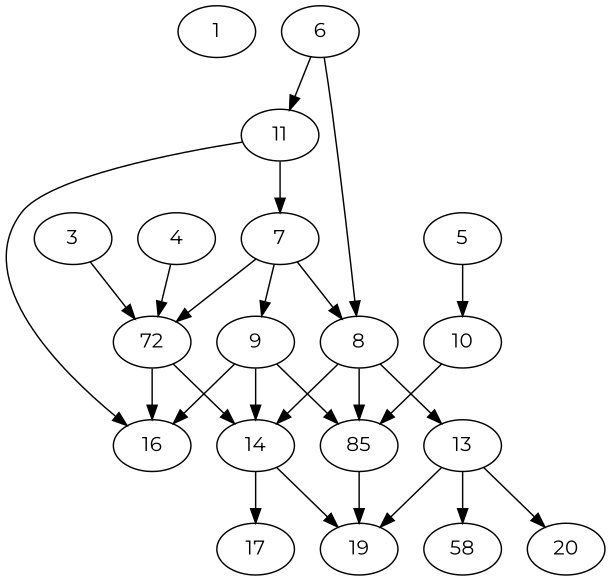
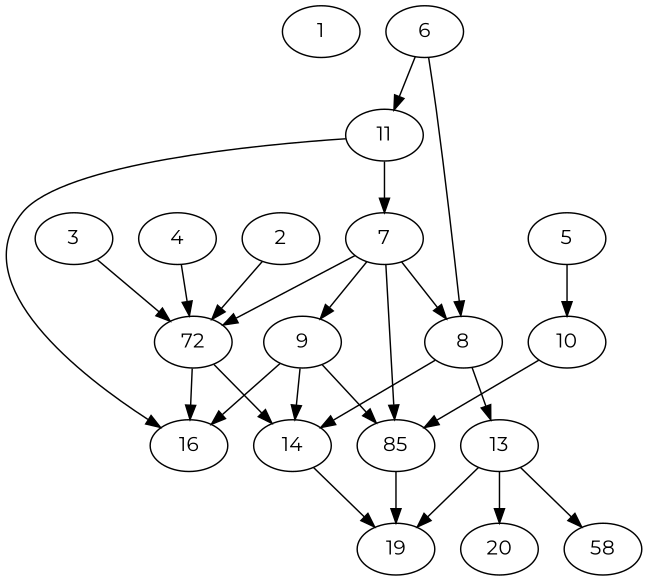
none -> (281, 239)
(359, 387) -> (390, 335)
(256, 549) -> none
